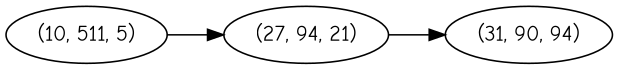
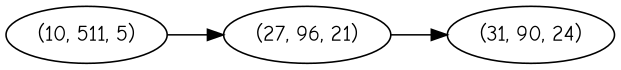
(306, 35) -> (307, 35)
(529, 35) -> (531, 35)
